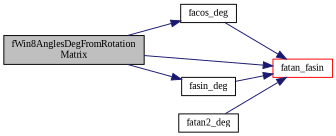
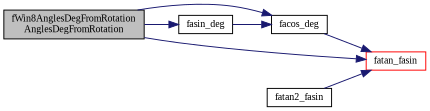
(74, 50) -> (74, 24)
(250, 79) -> (247, 24)
(209, 123) -> (299, 98)
